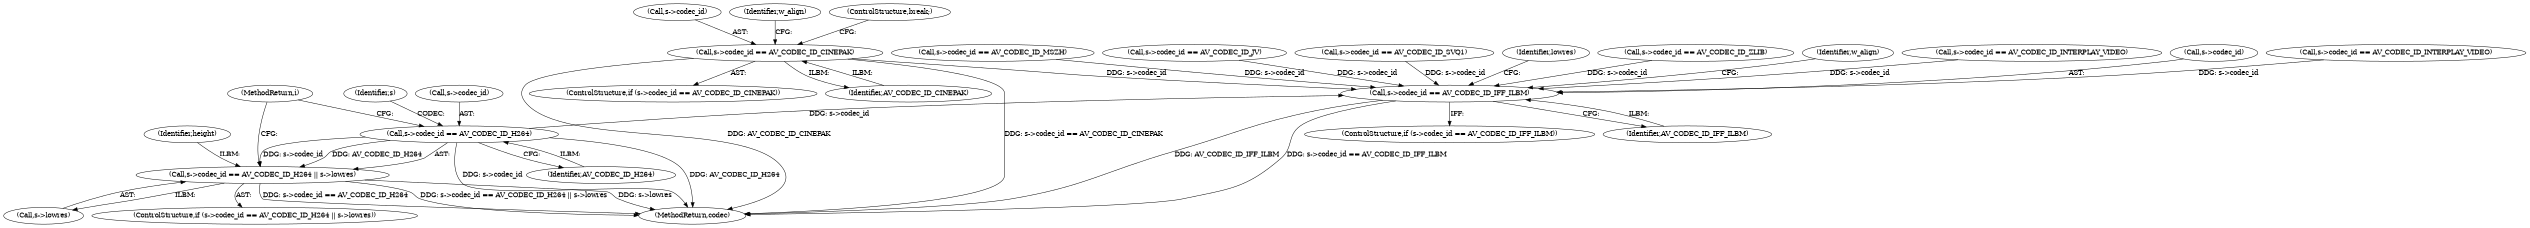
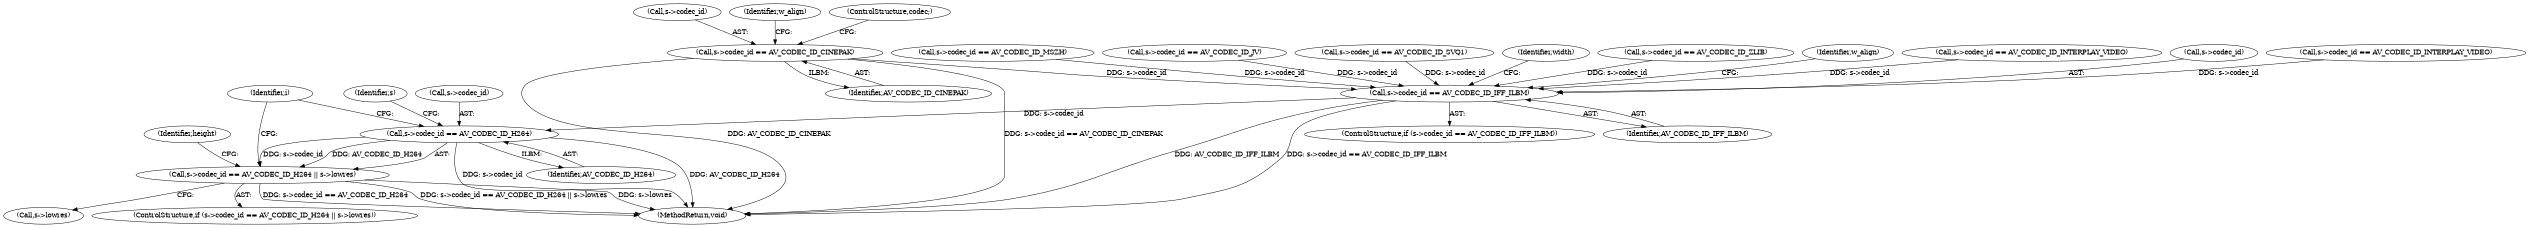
(890, 12) -> (890, 12)
(1546, 53) -> (1546, 53)
(864, 73) -> (864, 73)
(270, 94) -> (270, 94)
(673, 94) -> none
(934, 105) -> (953, 114)
(432, 114) -> (432, 114)
(1459, 114) -> (1459, 114)
(1592, 114) -> (1592, 114)
(1640, 114) -> (1640, 114)
(231, 155) -> (231, 155)
(533, 155) -> (533, 155)
(572, 155) -> (572, 155)
(121, 192) -> none
(187, 195) -> (187, 195)
(692, 216) -> (692, 216)
